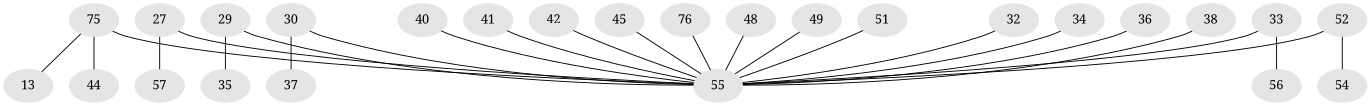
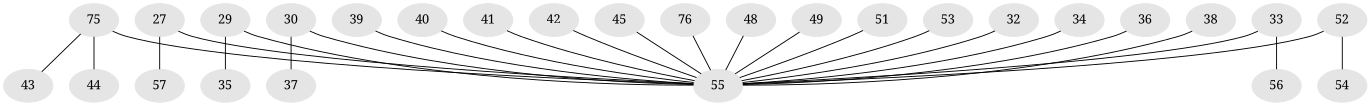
none -> (357, 20)
none -> (948, 20)
(28, 86) -> (28, 86)
